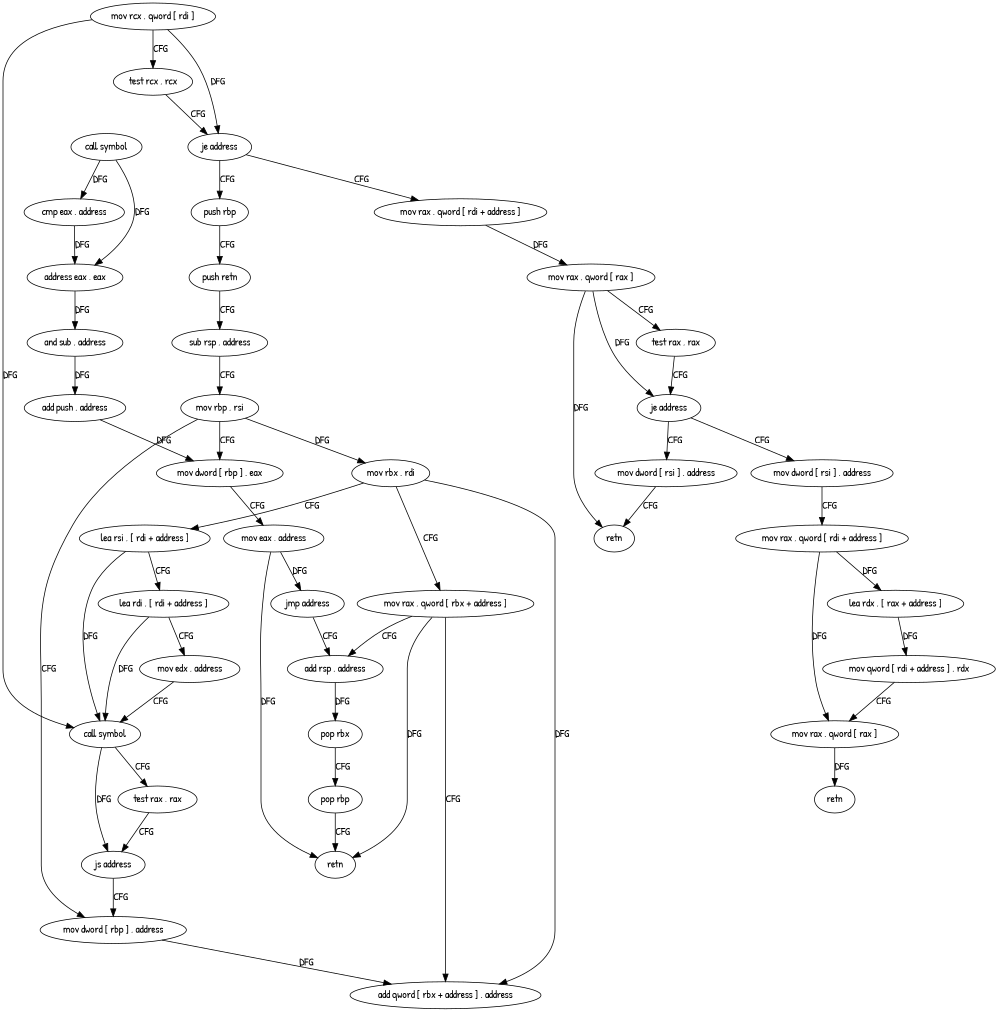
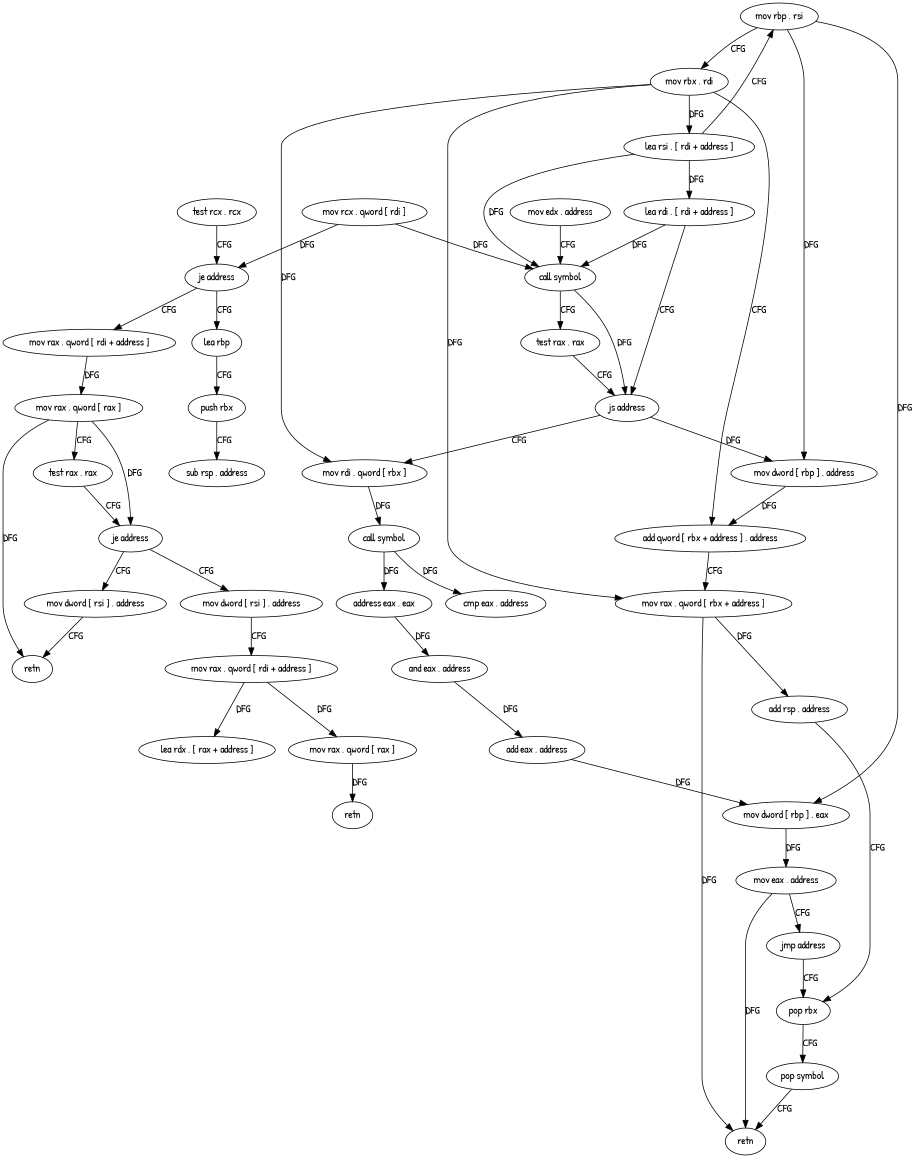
(153, 45) -> none
(220, 212) -> (217, 343)
(75, 241) -> none
(220, 278) -> (217, 408)
(75, 343) -> (440, 669)
(220, 372) -> (740, 88)
(75, 408) -> (537, 750)
(227, 441) -> (905, 408)
(322, 441) -> (738, 49)
none -> (365, 473)
(257, 506) -> (793, 848)
(312, 506) -> (696, 114)
(430, 538) -> (455, 343)
(163, 571) -> (696, 180)
(300, 571) -> (802, 913)
(175, 633) -> (659, 306)
(320, 633) -> (803, 975)
(389, 636) -> (744, 636)
(49, 669) -> (811, 245)
(909, 669) -> none
(342, 702) -> (878, 848)
(562, 734) -> (759, 310)
(446, 796) -> (707, 567)
(335, 800) -> (802, 1076)
(121, 897) -> (733, 441)
